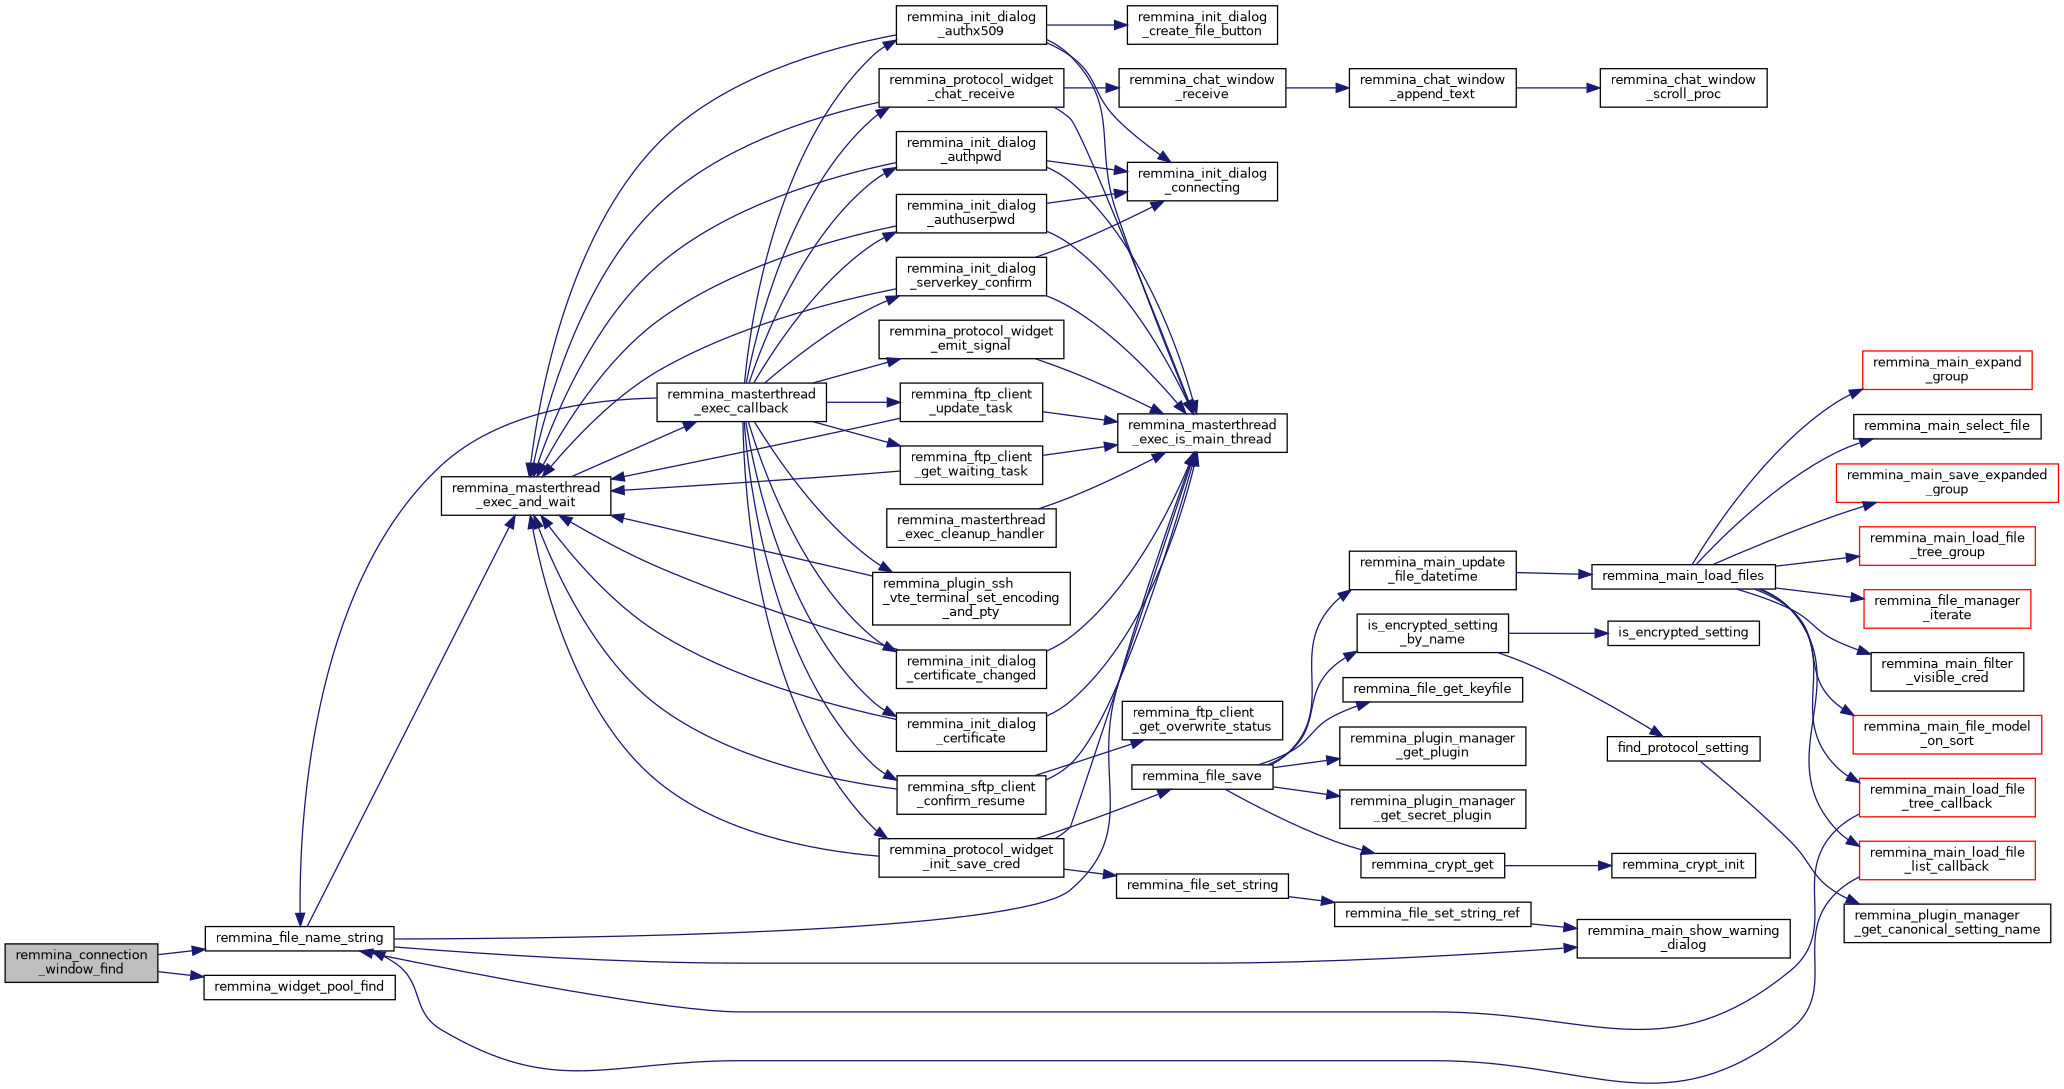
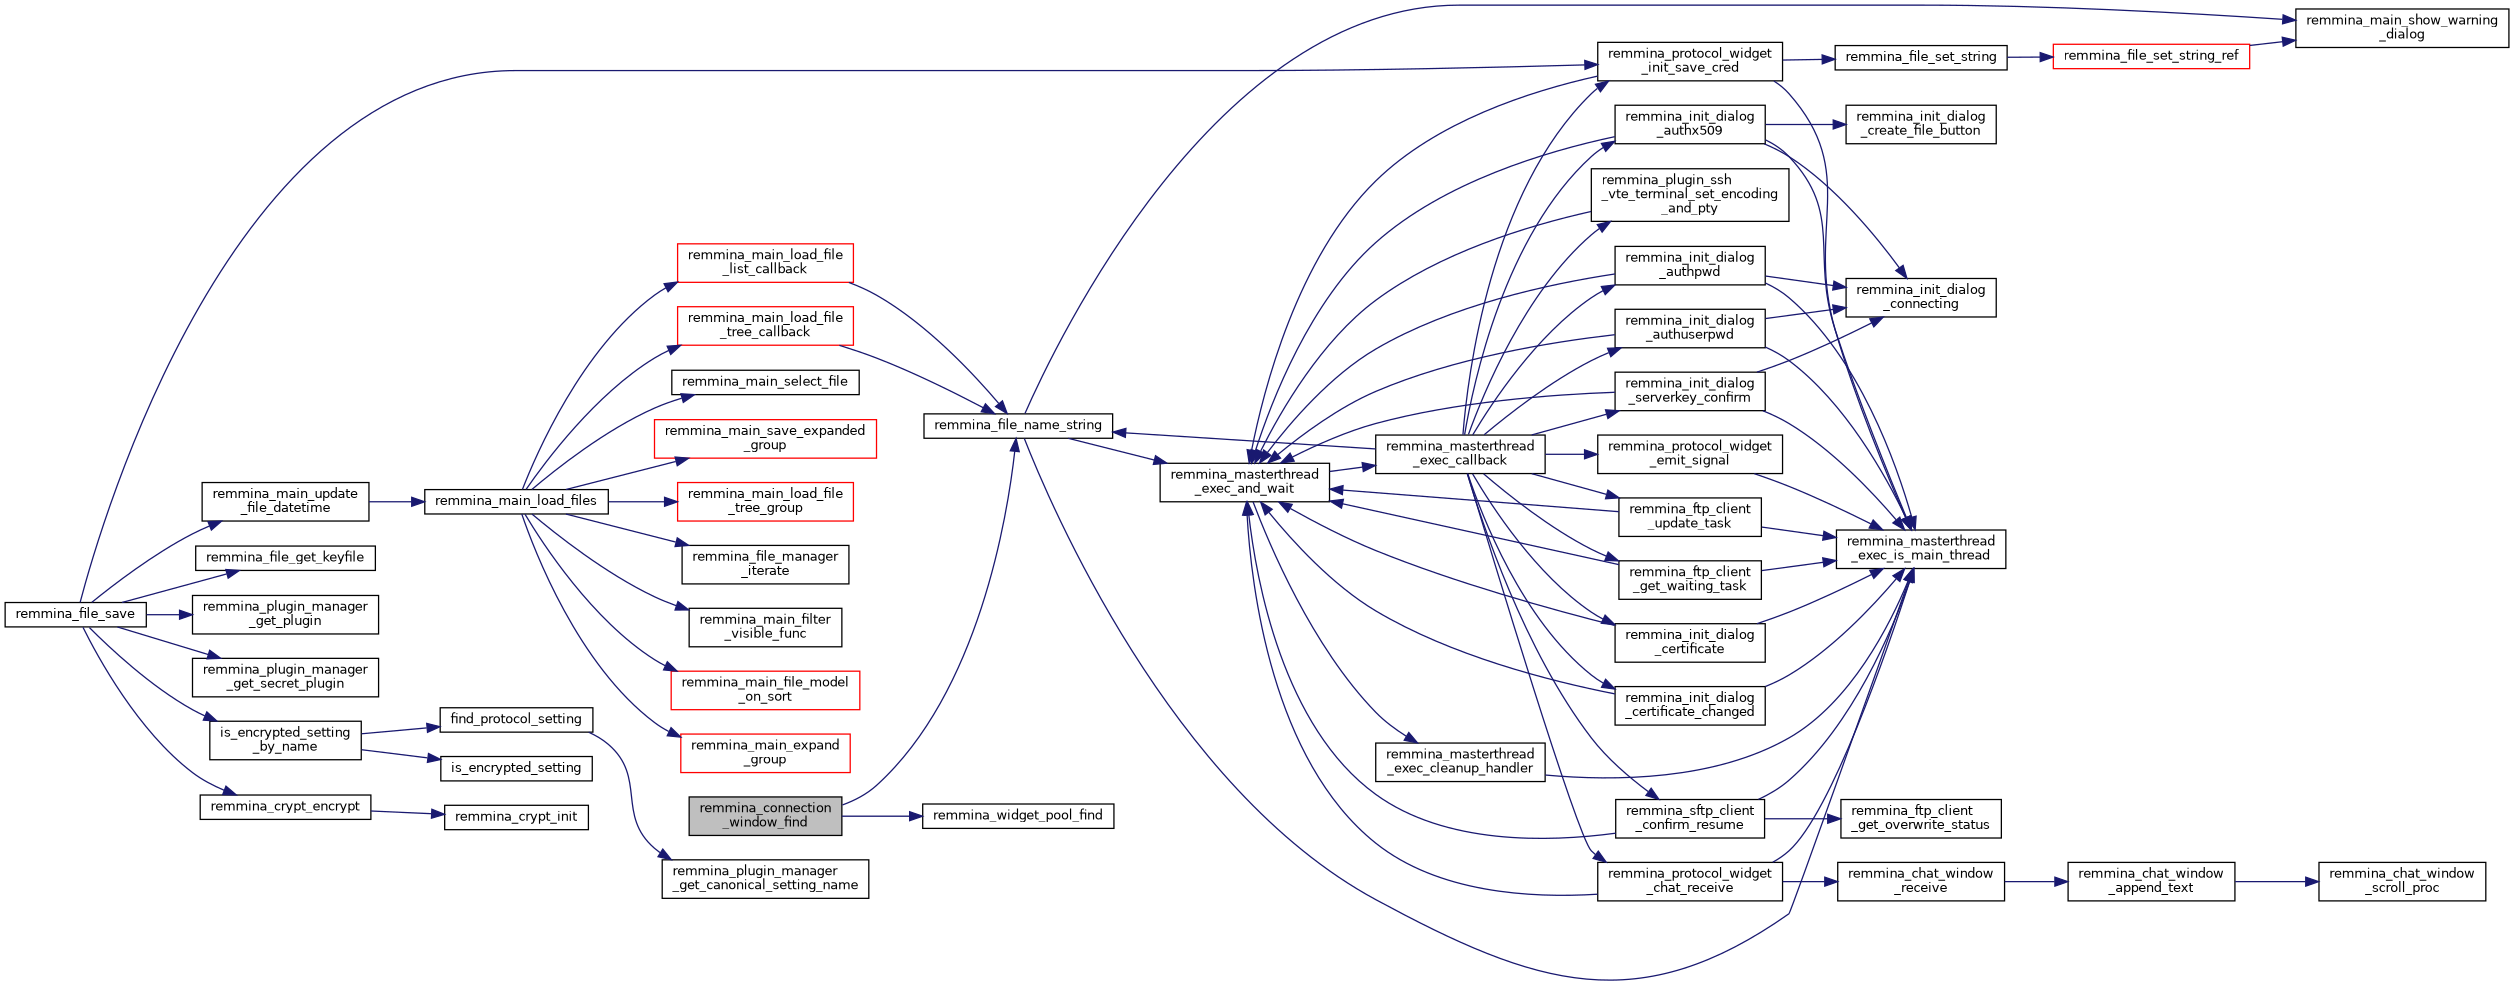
(1947, 609) -> (766, 565)
none -> (1314, 630)
(1947, 672) -> (766, 628)
(1098, 817) -> (684, 71)
(1433, 866) -> (286, 807)
(1433, 914) -> (2152, 56)
